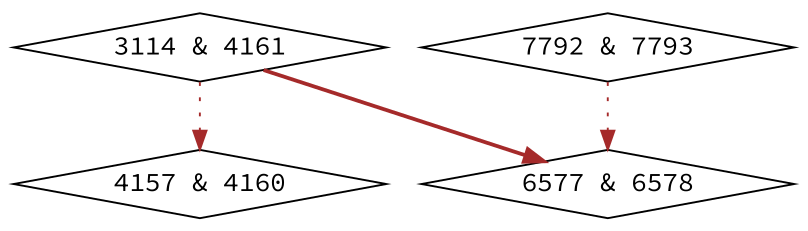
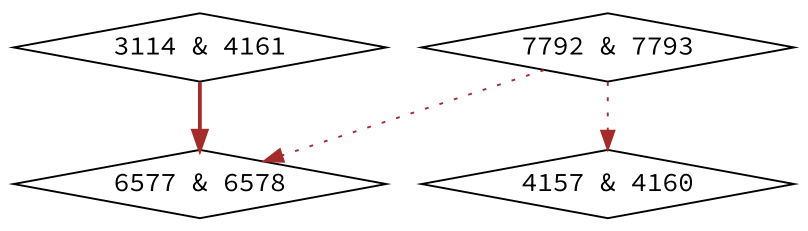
(200, 106) -> (608, 106)
